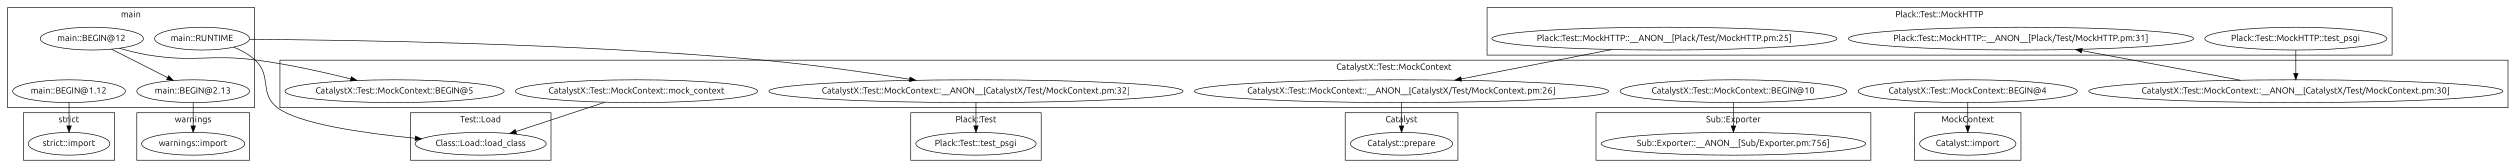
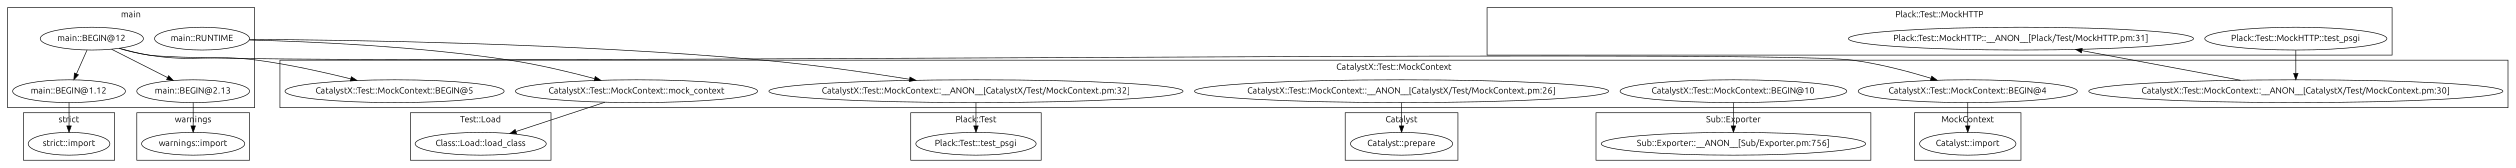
(1664, 39) -> none
none -> (1389, 56)
none -> (82, 62)
(306, 120) -> (423, 50)
